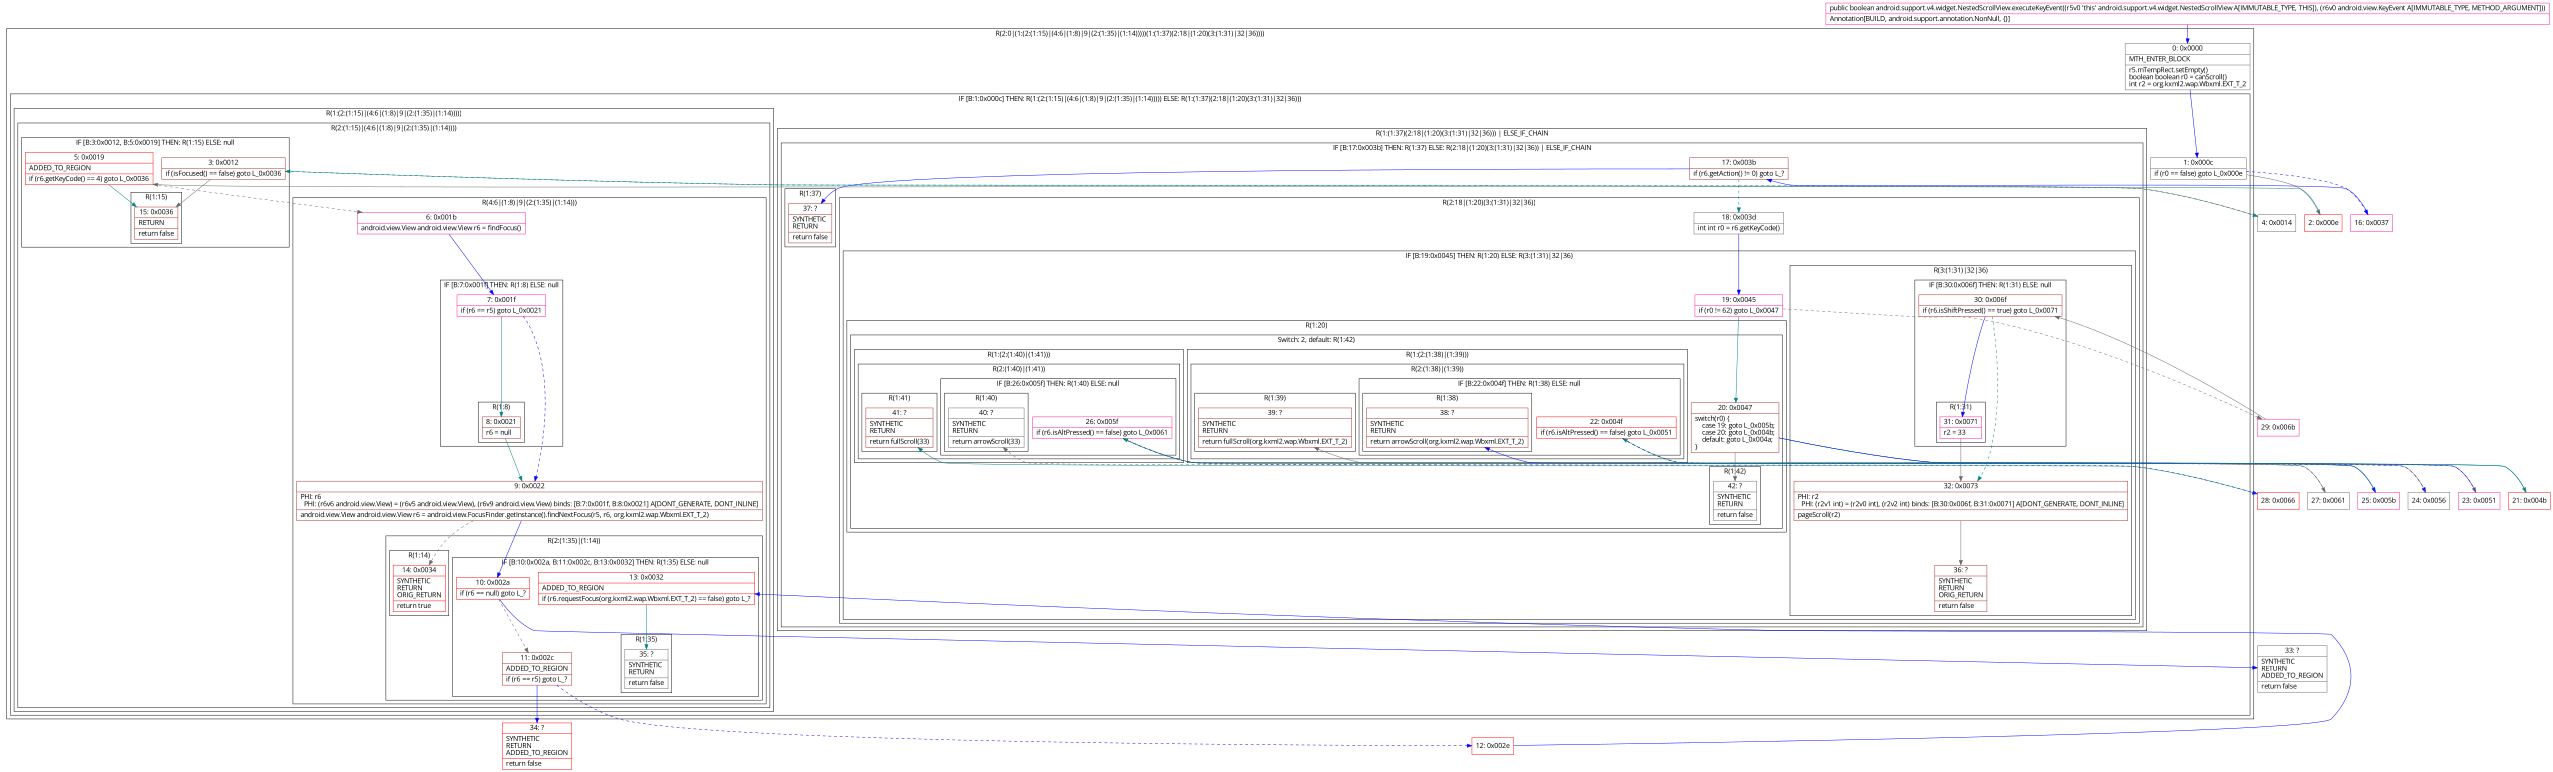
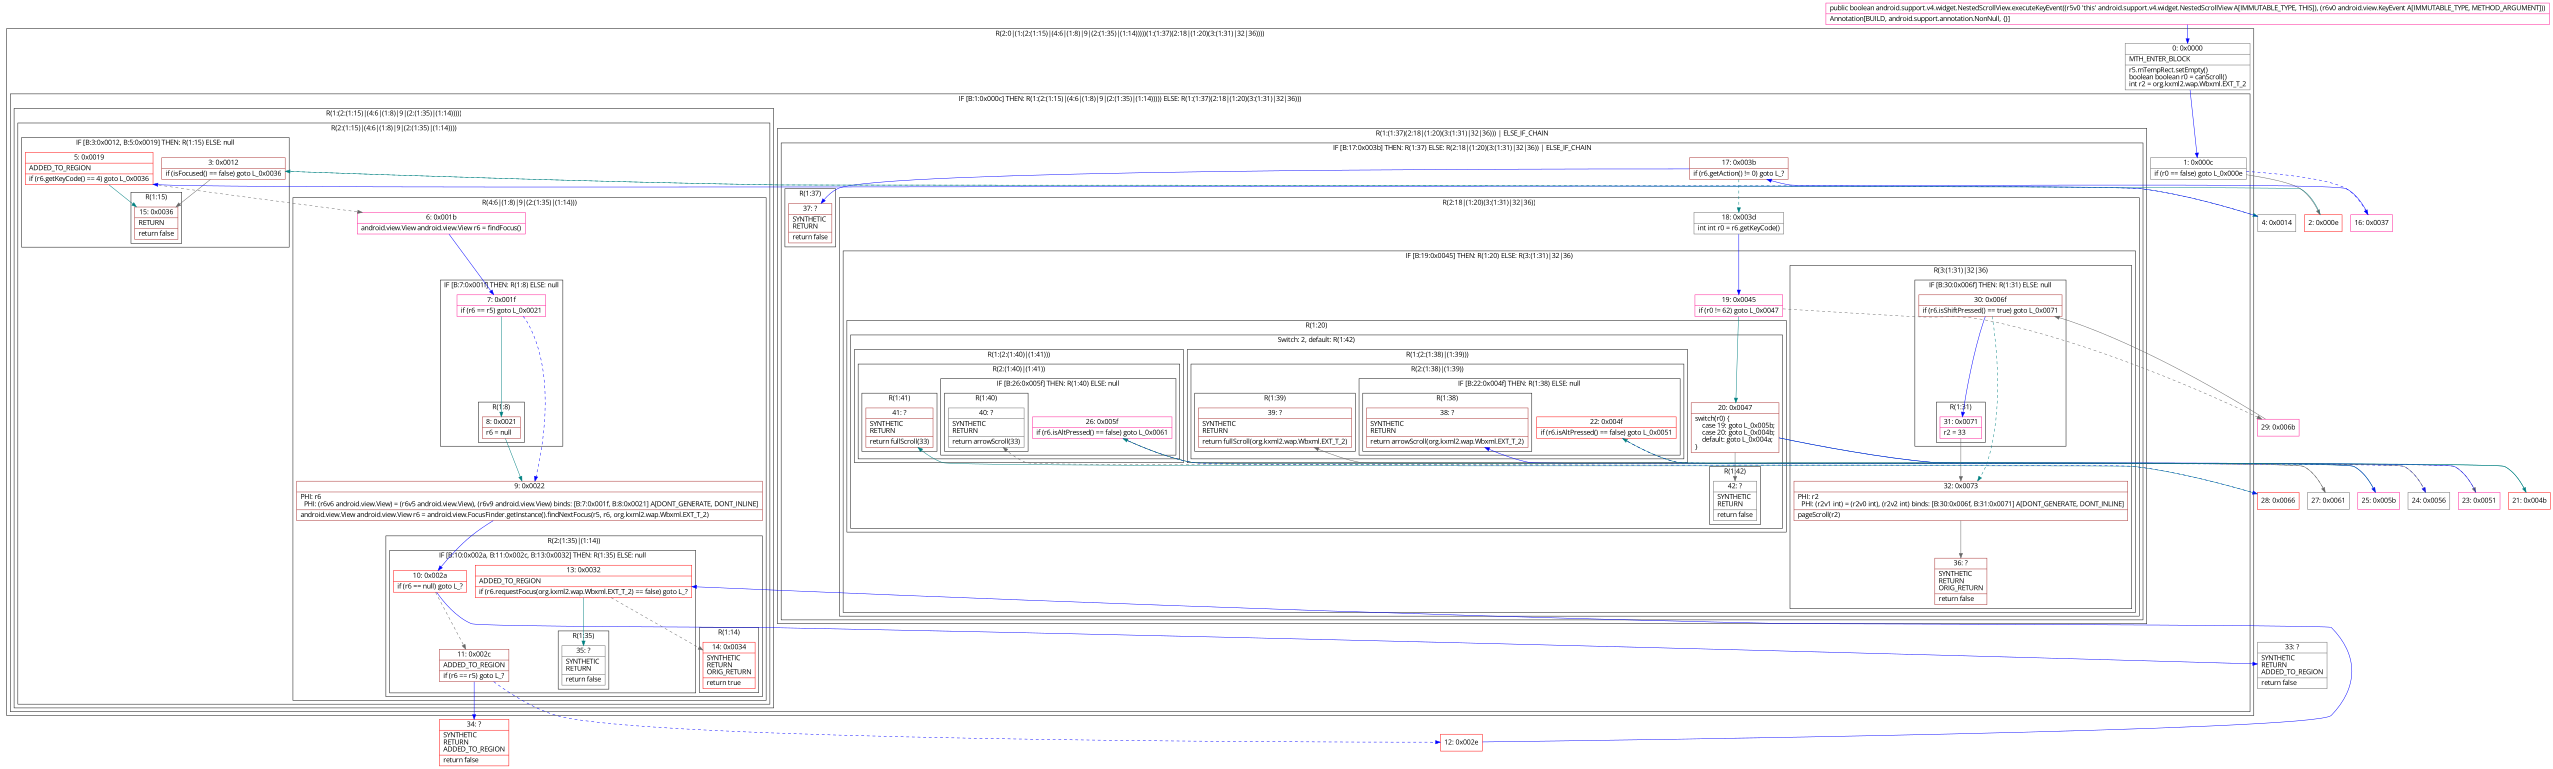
(684, 187) -> (684, 187)
(447, 539) -> (655, 623)
